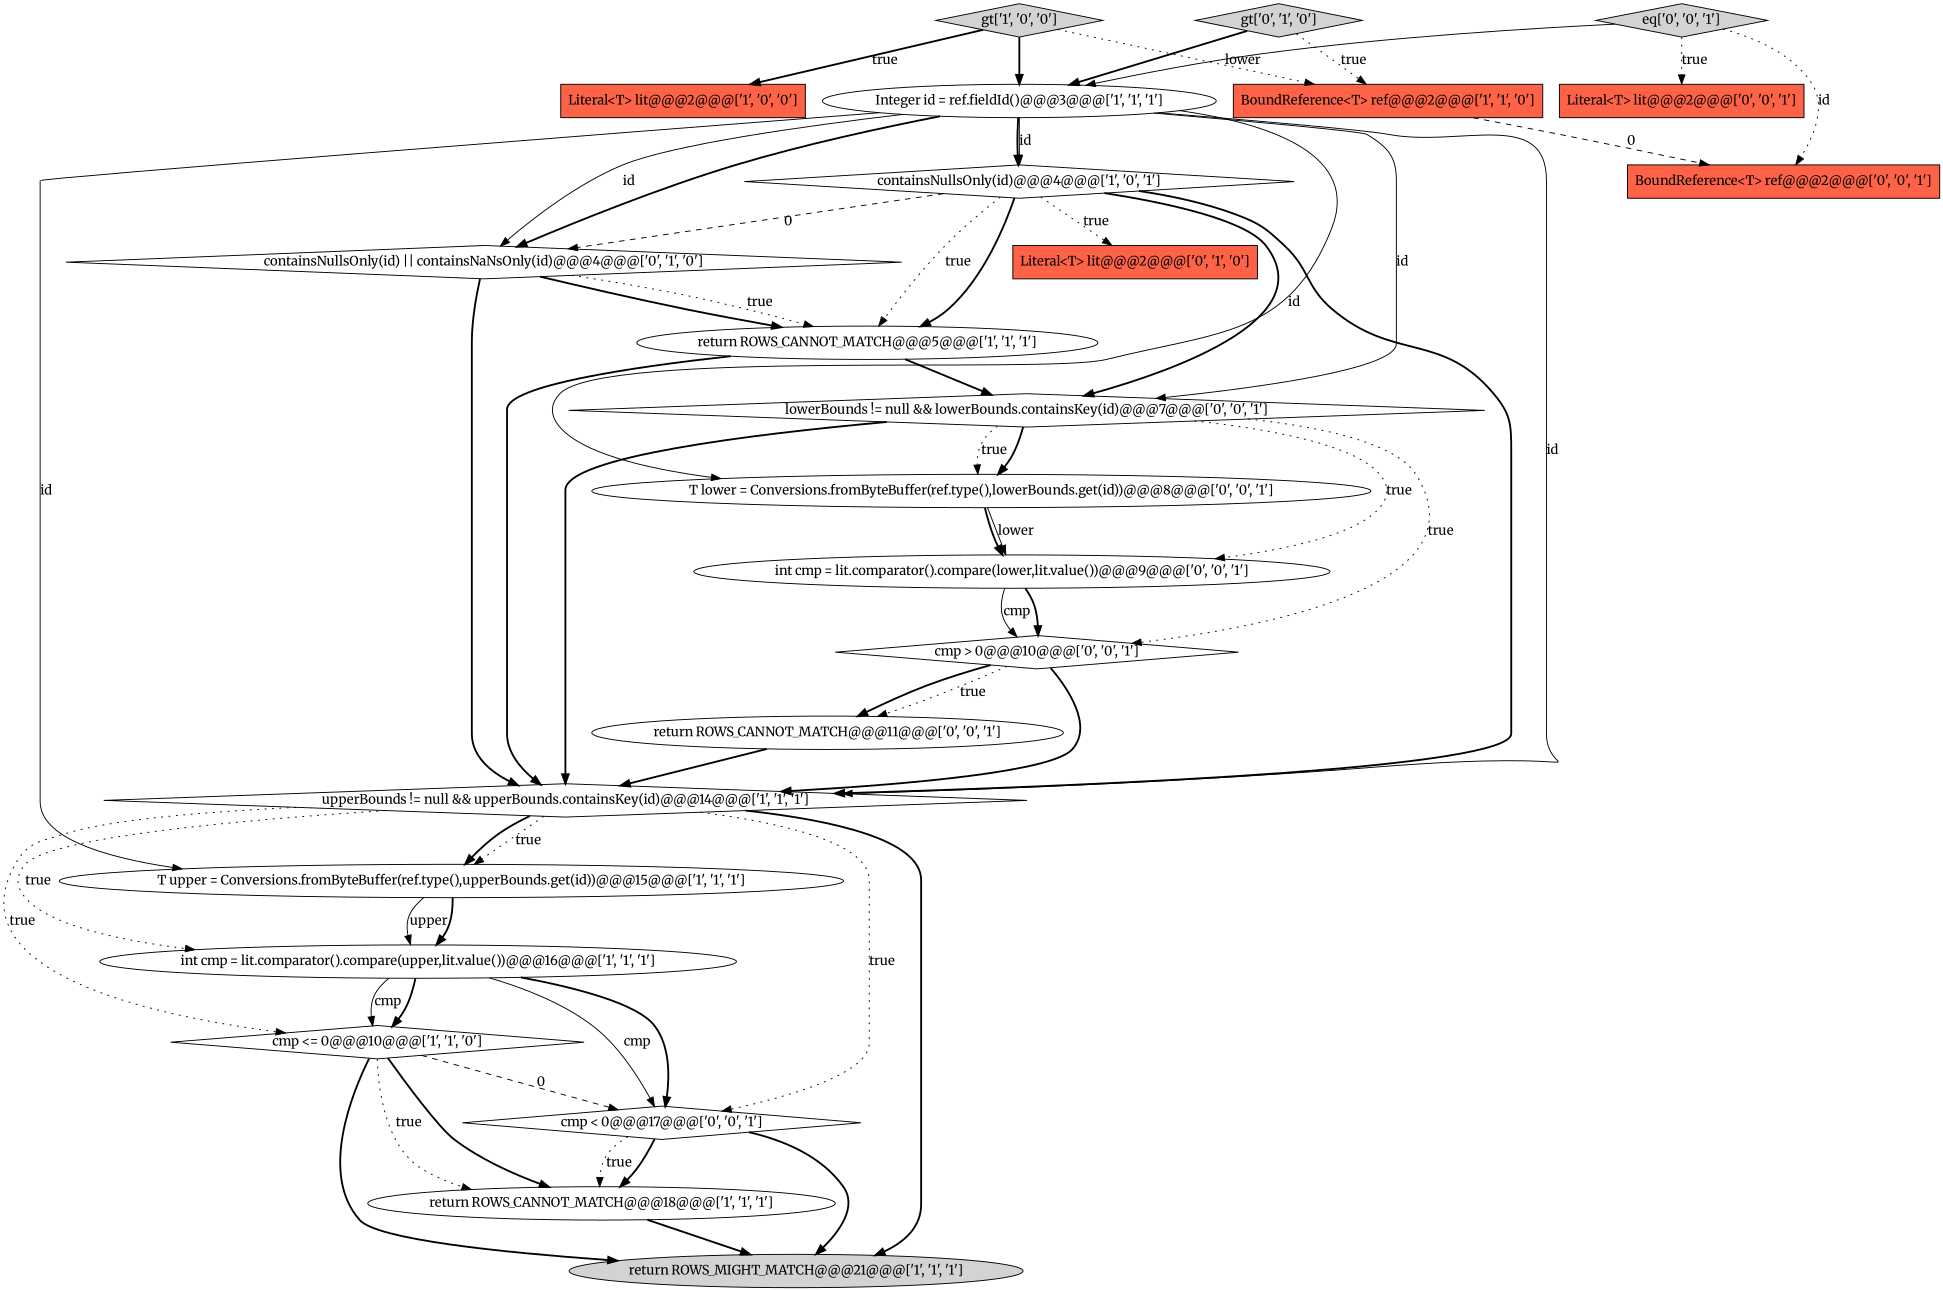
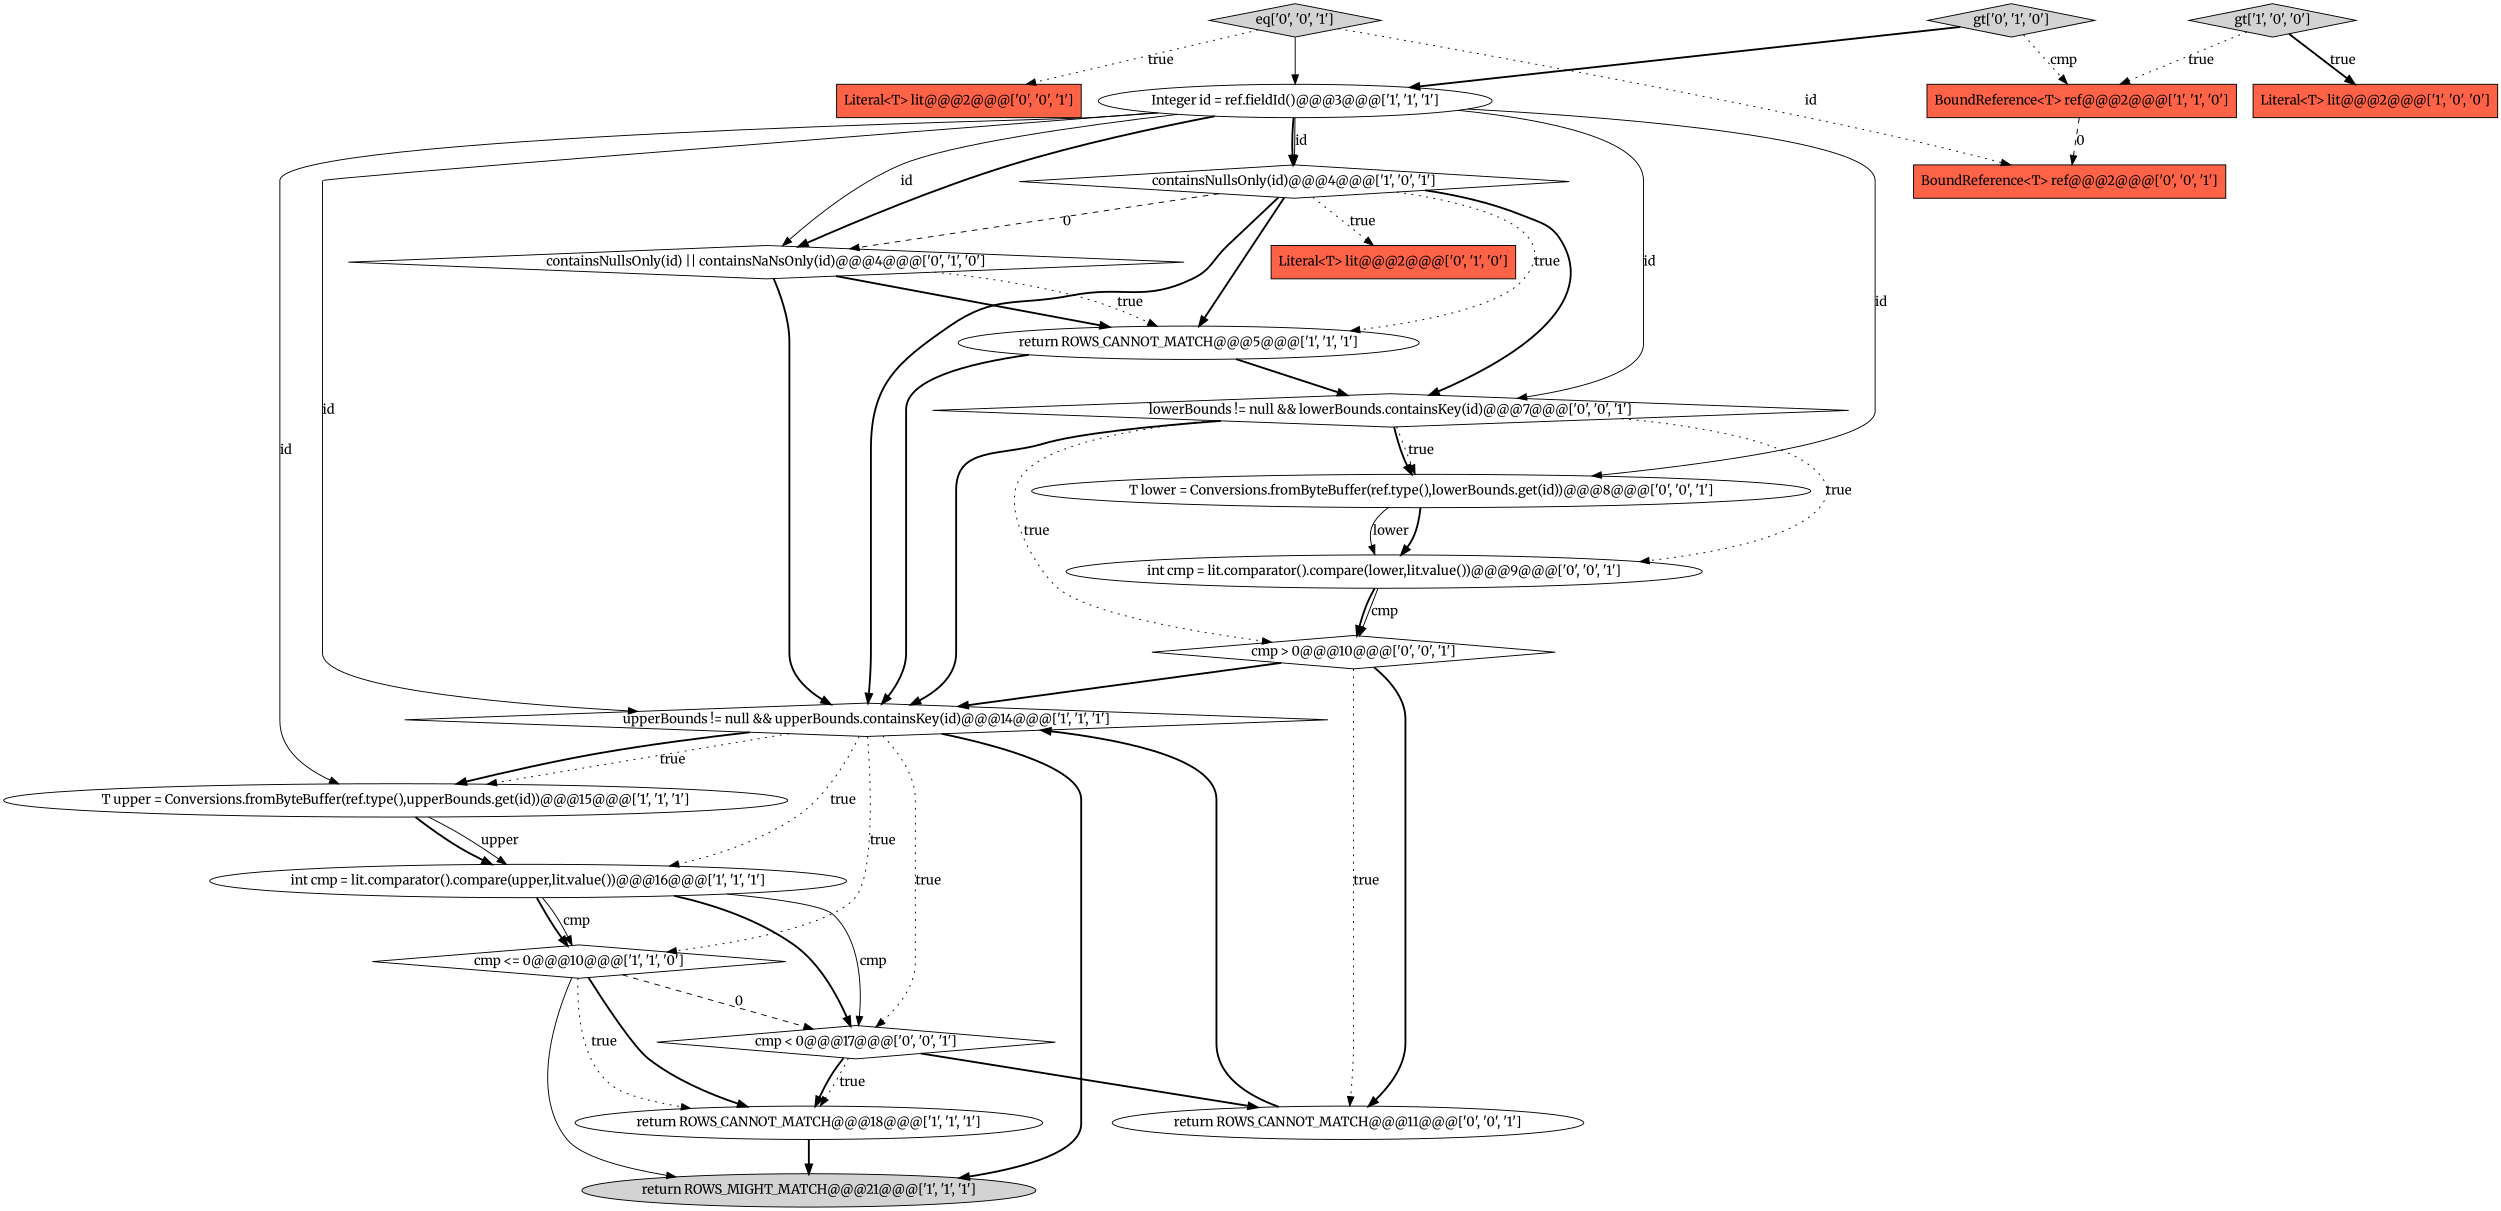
(1019, 56) -> none
(1243, 61) -> (2201, 61)
(1354, 61) -> (2064, 61)
(830, 1171) -> (1093, 1081)
(398, 1235) -> (553, 1112)
